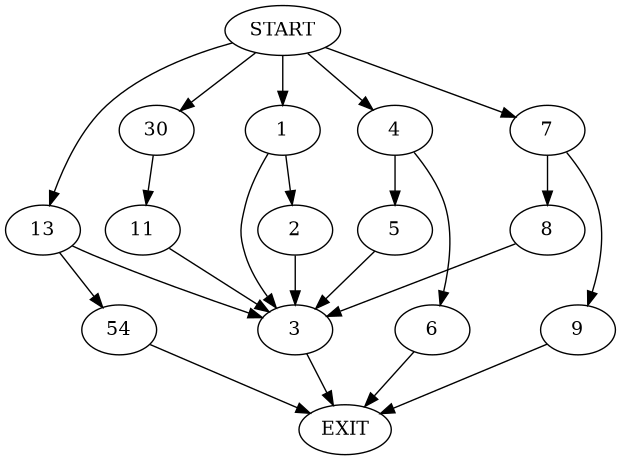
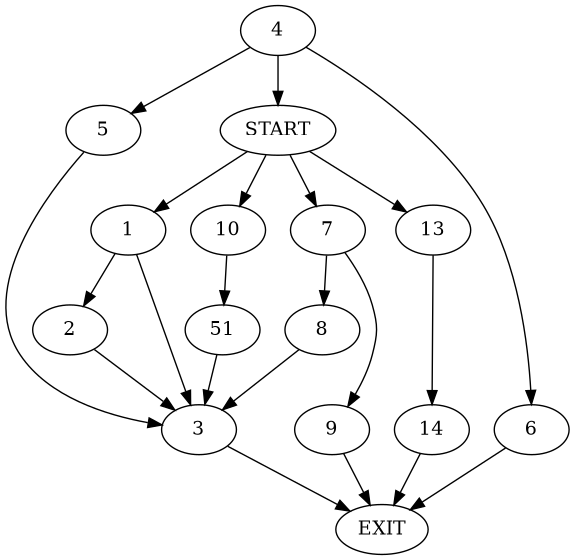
(335, 77) -> (278, 74)
(157, 130) -> (228, 230)
(143, 230) -> (223, 330)
(160, 281) -> none
(119, 330) -> (432, 430)
